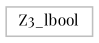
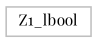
(49, 22) -> (49, 22)
